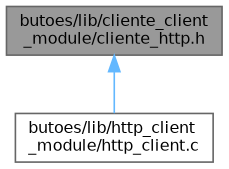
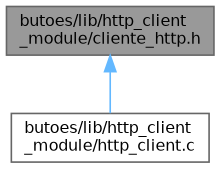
(114, 31) -> (110, 31)
